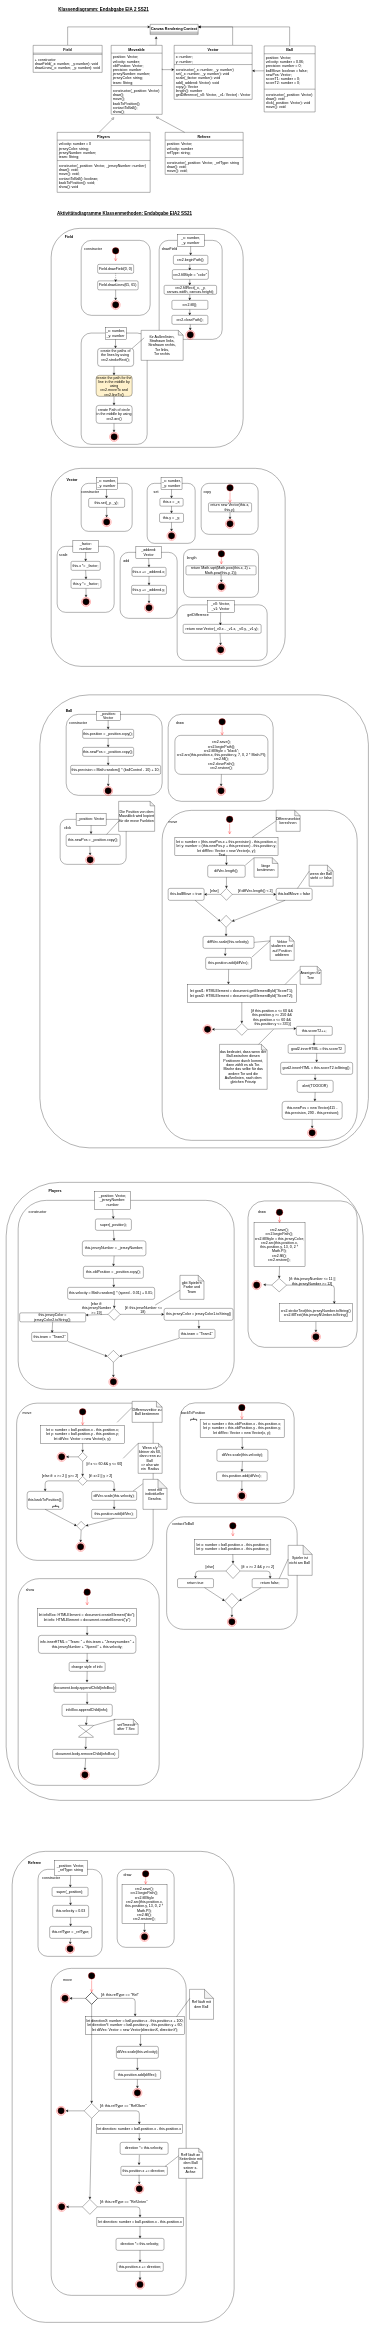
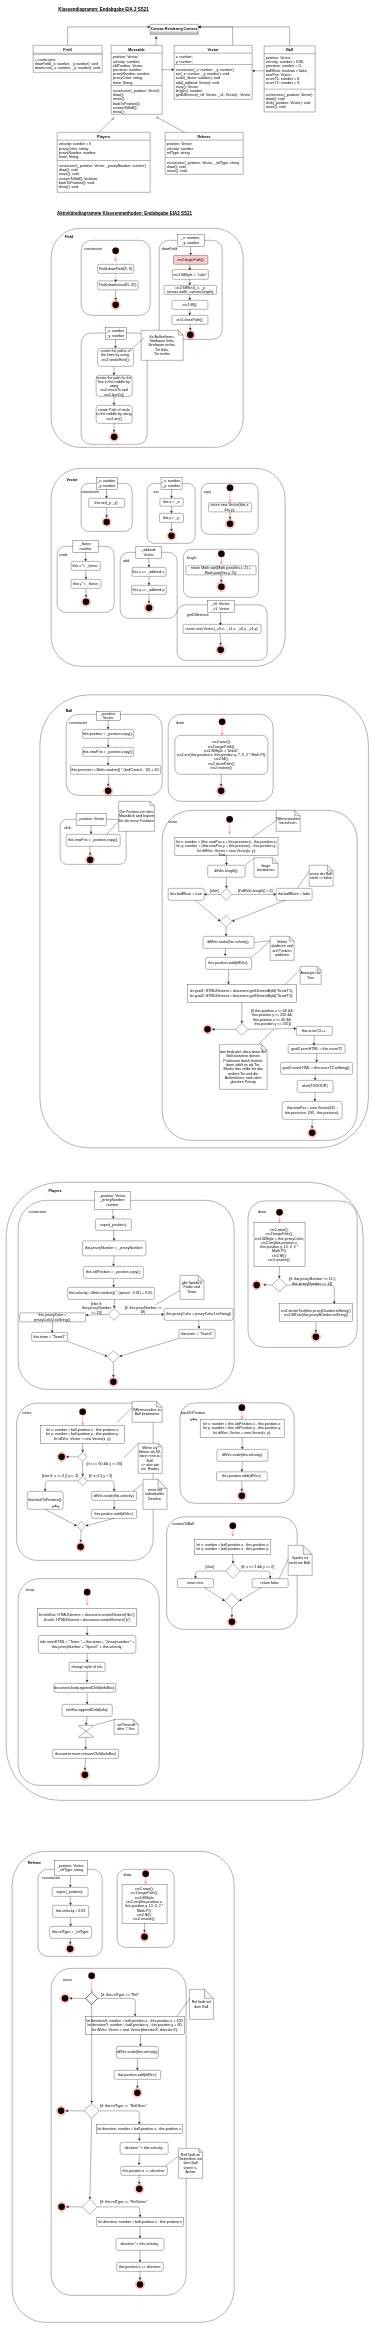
(191, 260) -> (191, 260)
(114, 386) -> (114, 386)
(86, 1754) -> (86, 1754)
